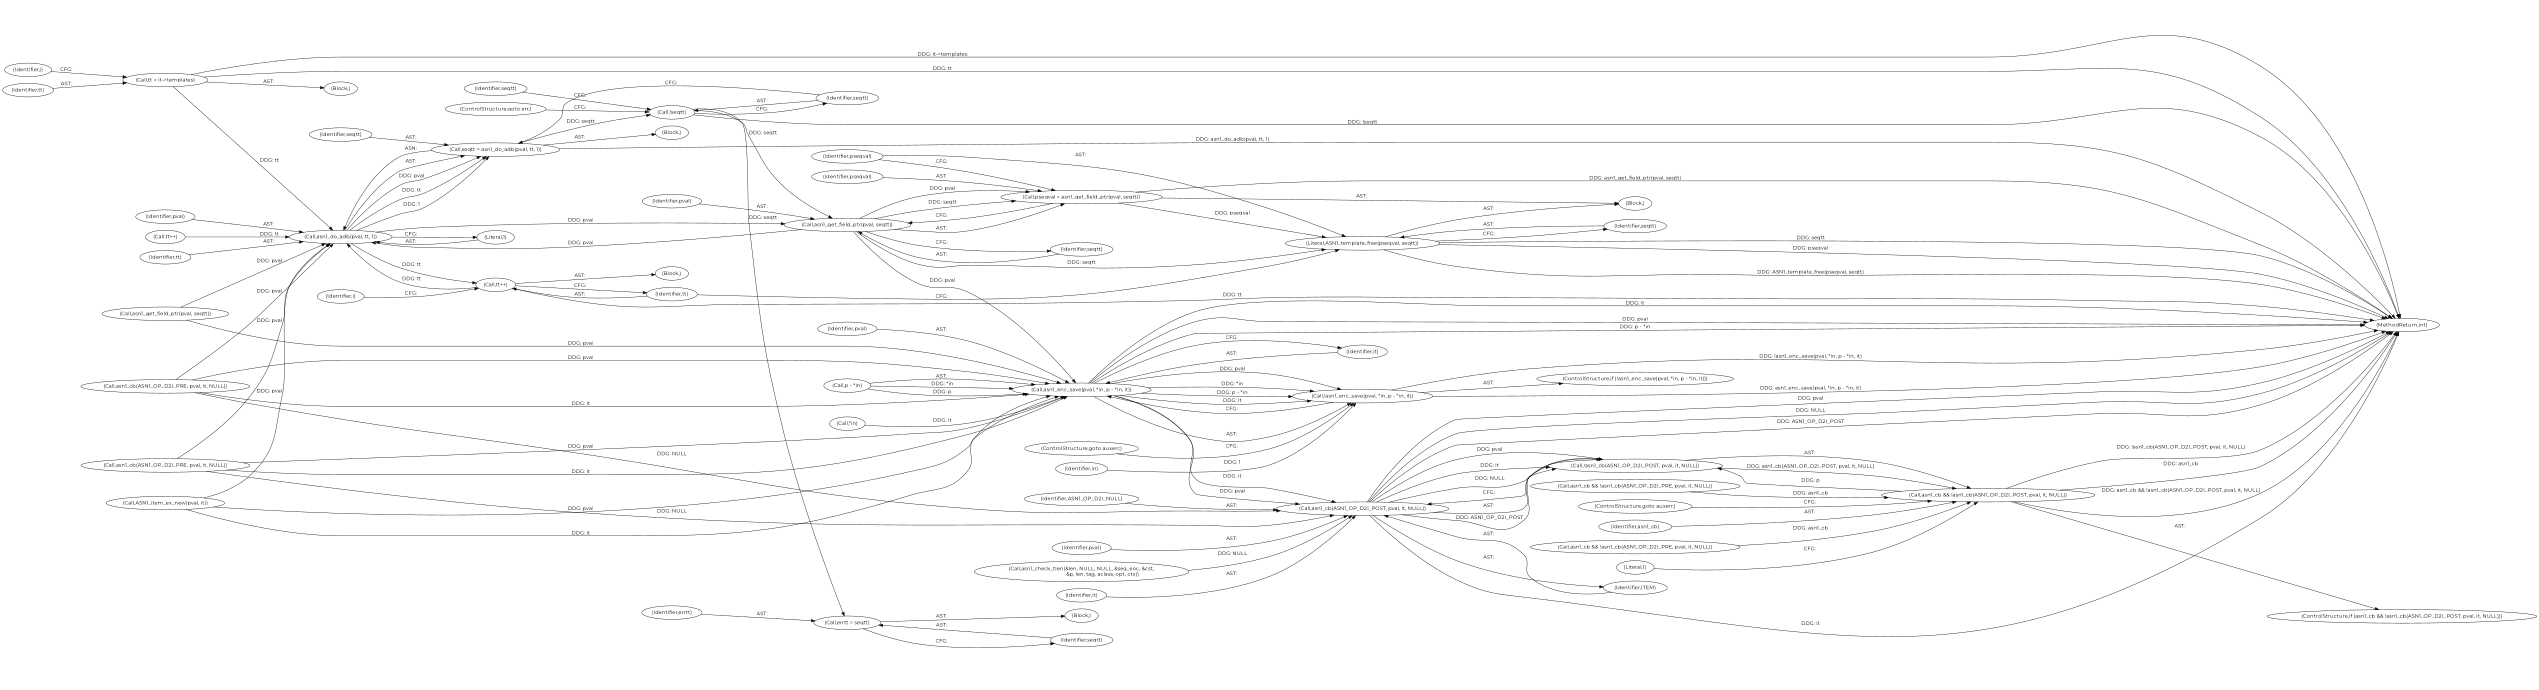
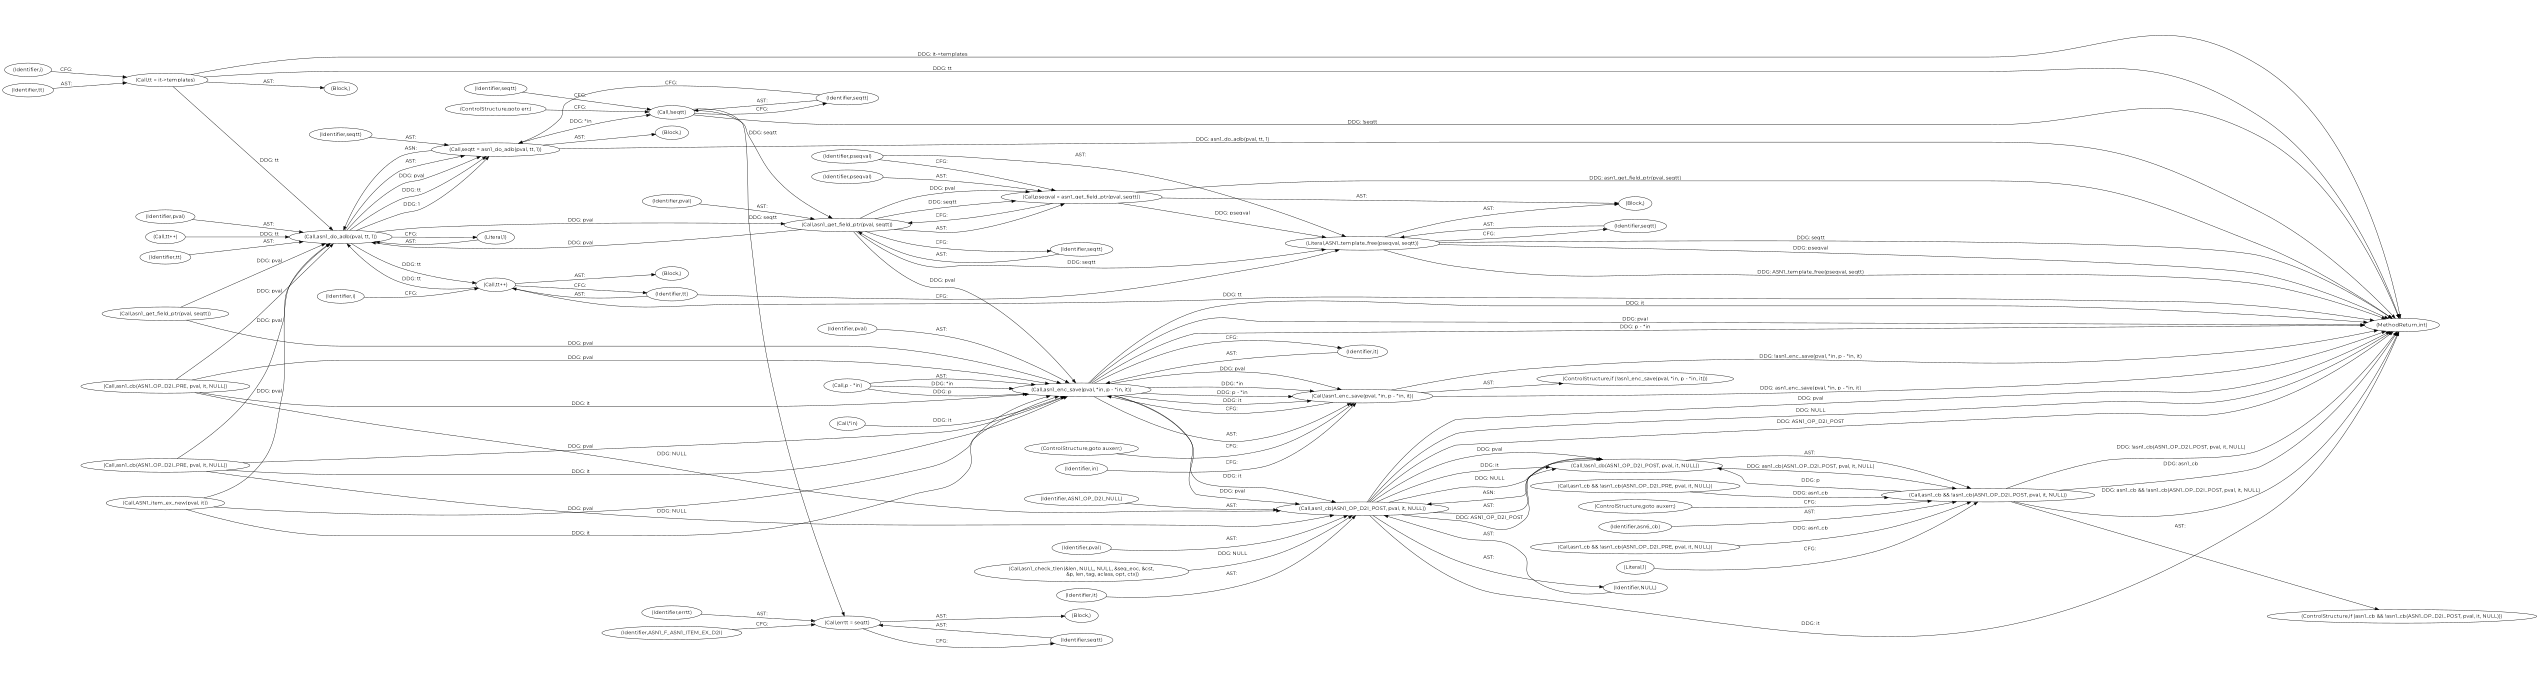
(581, 121) -> (581, 121)
(1233, 462) -> (1233, 462)
(1490, 493) -> (1490, 493)
(1635, 527) -> (1635, 527)
(1635, 588) -> (1635, 588)
none -> (672, 633)
